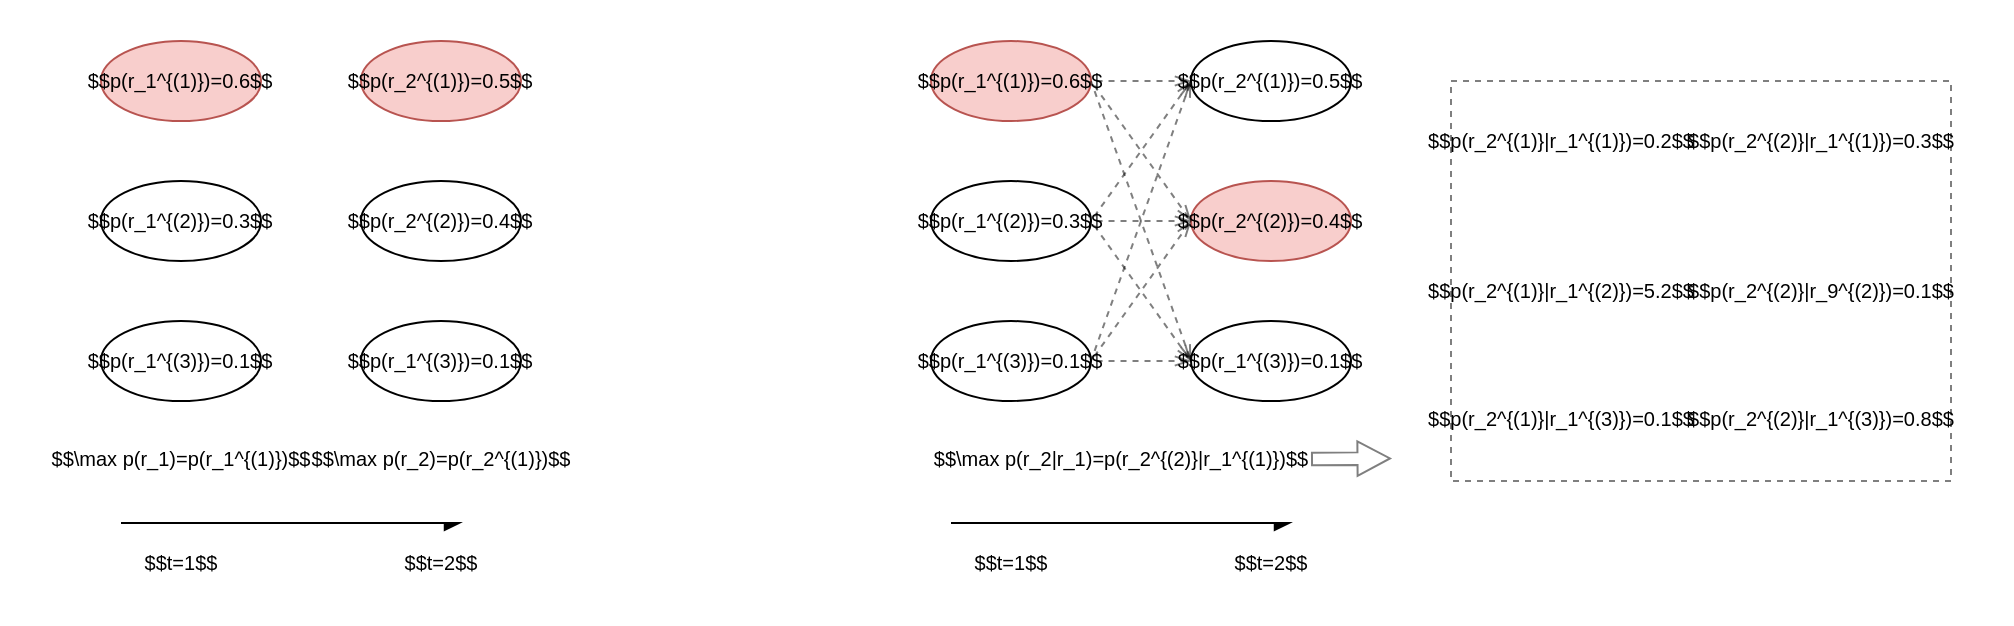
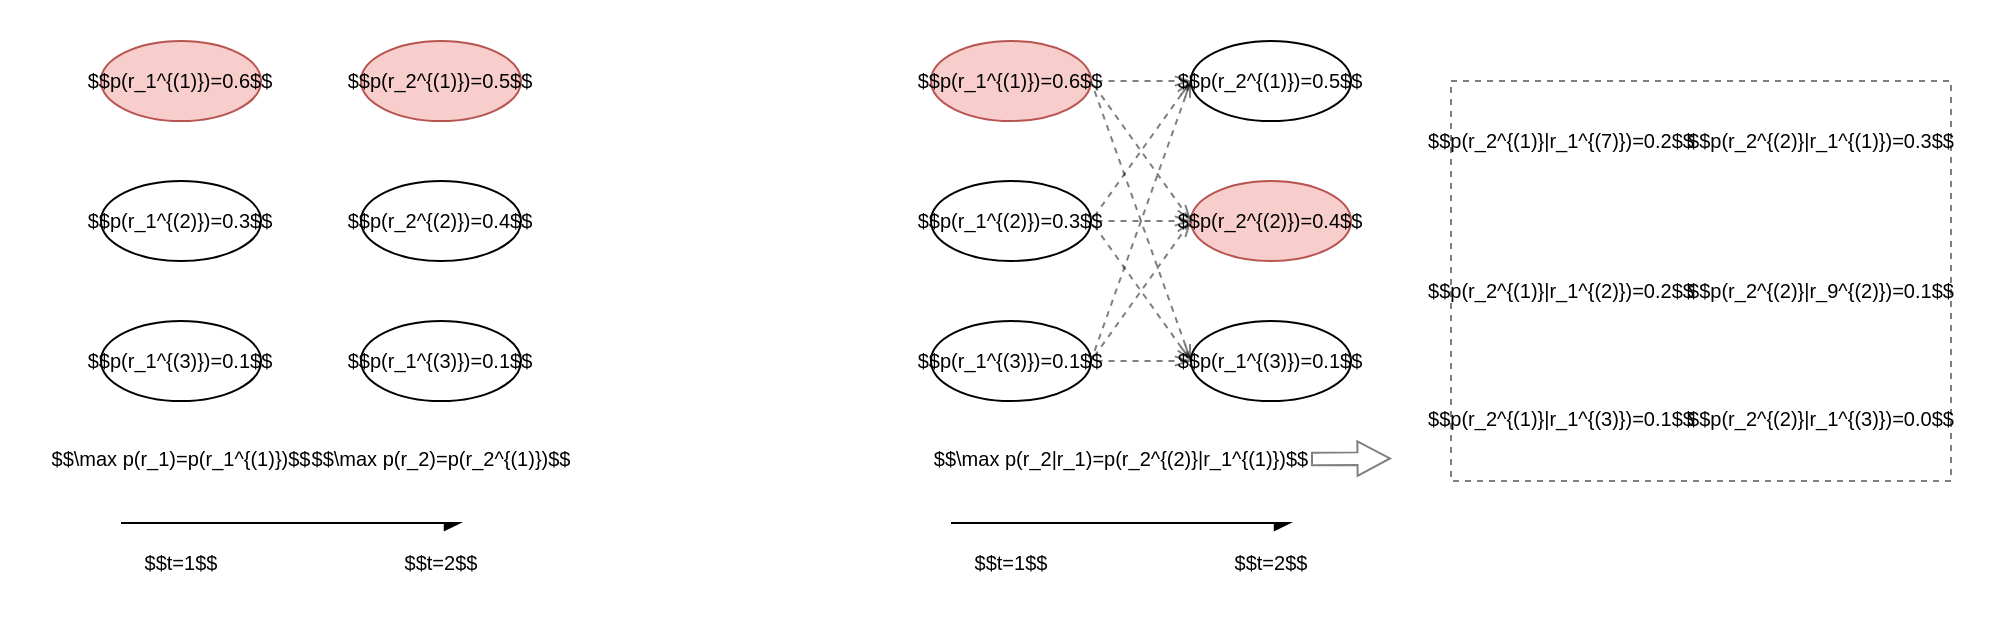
(1562, 141) -> (1562, 141)
(1562, 291) -> (1562, 291)
(1822, 419) -> (1822, 419)
